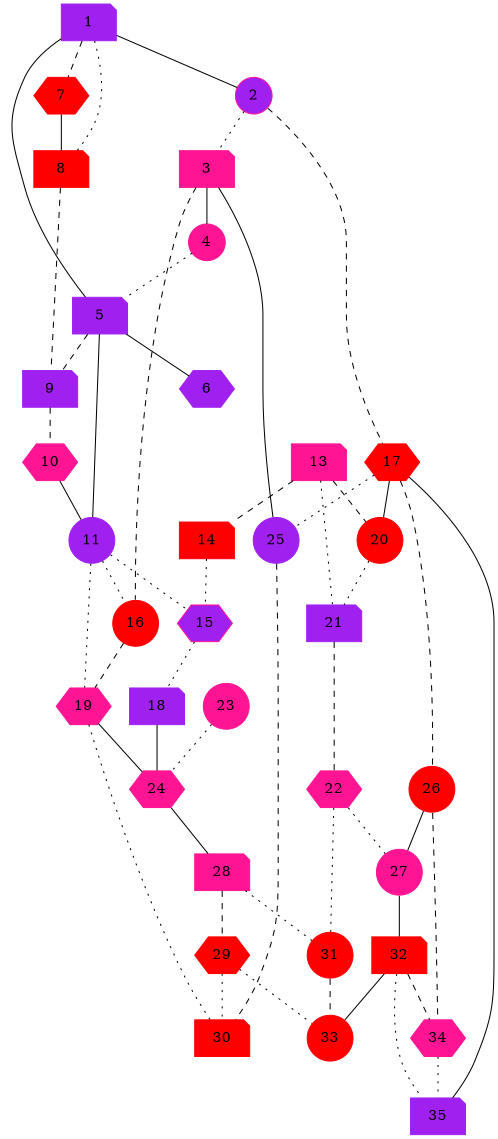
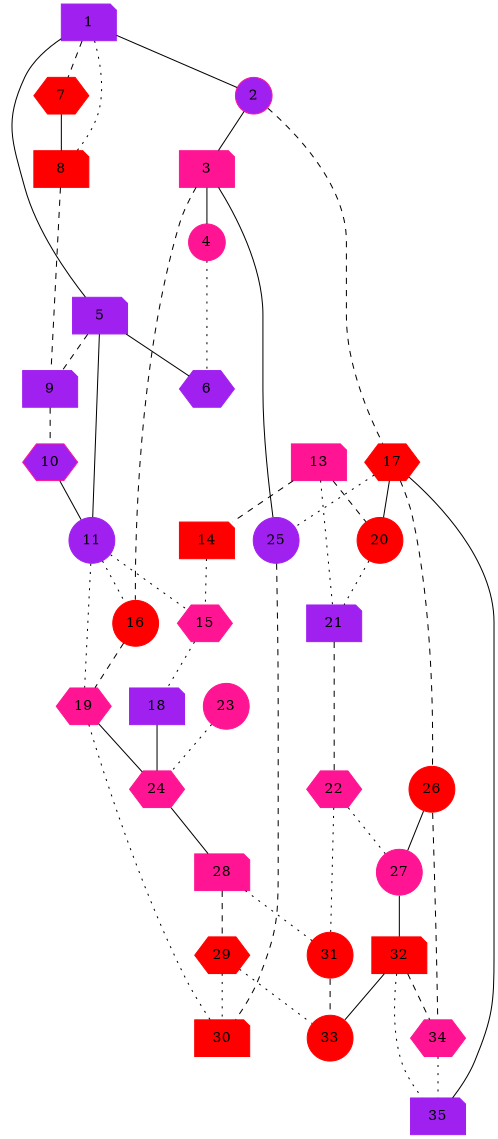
(231, 131) -> (231, 131)
(159, 275) -> (207, 316)
(50, 462) -> (50, 462)
(205, 623) -> (205, 623)
